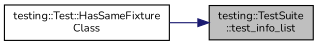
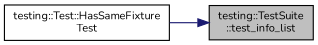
(87, 23) -> (87, 23)
